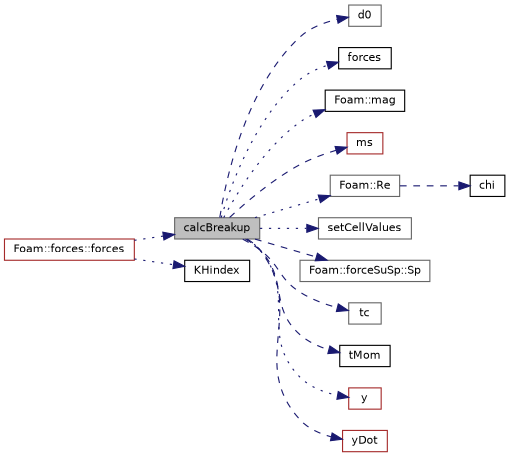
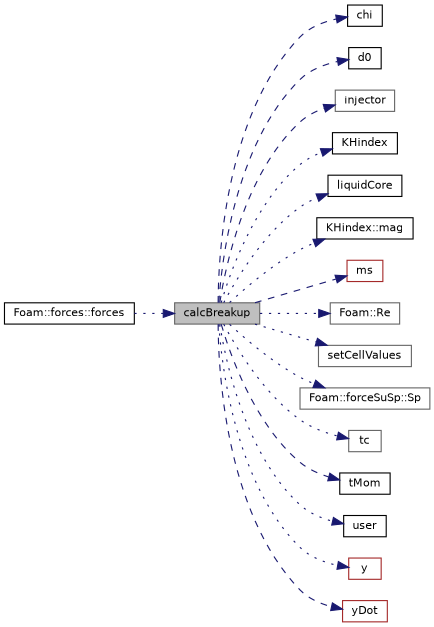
(365, 16) -> (365, 58)
(365, 58) -> (365, 186)
(365, 101) -> (365, 228)
none -> (365, 101)
(429, 186) -> (242, 143)
(285, 248) -> (269, 358)
(69, 250) -> (69, 313)
(154, 262) -> (257, 217)
(285, 280) -> (270, 392)
none -> (365, 526)
